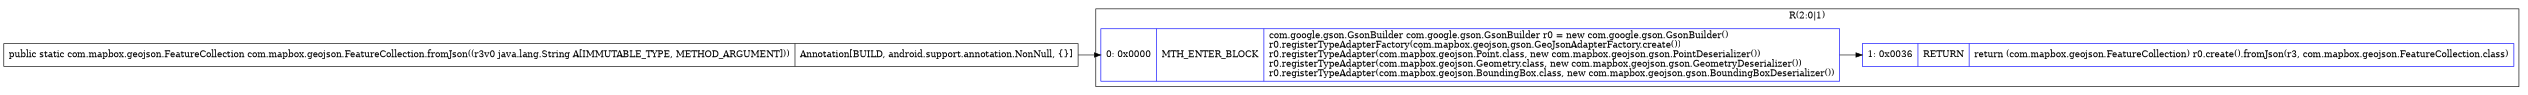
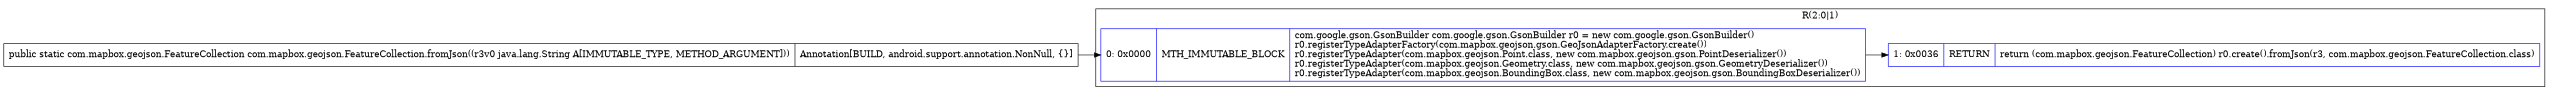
(1210, 55) -> (1223, 55)
